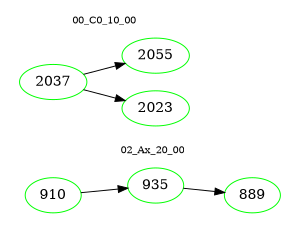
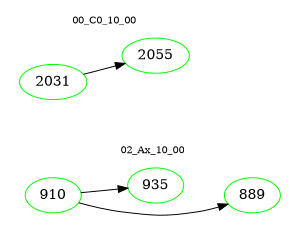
(53, 82) -> (53, 82)
(156, 108) -> none
(153, 151) -> (153, 151)
(199, 190) -> (148, 215)
